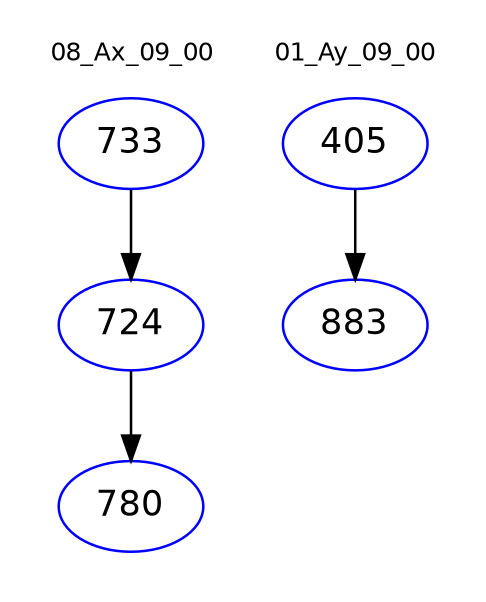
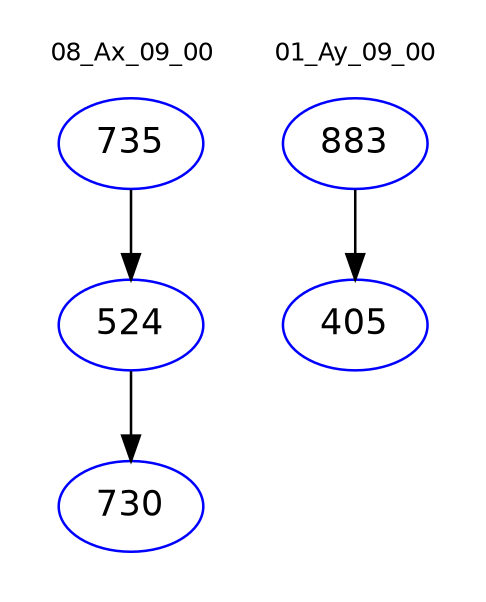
(131, 144) -> (131, 144)
(355, 222) -> (355, 222)
(131, 325) -> (131, 325)
(131, 506) -> (131, 506)
